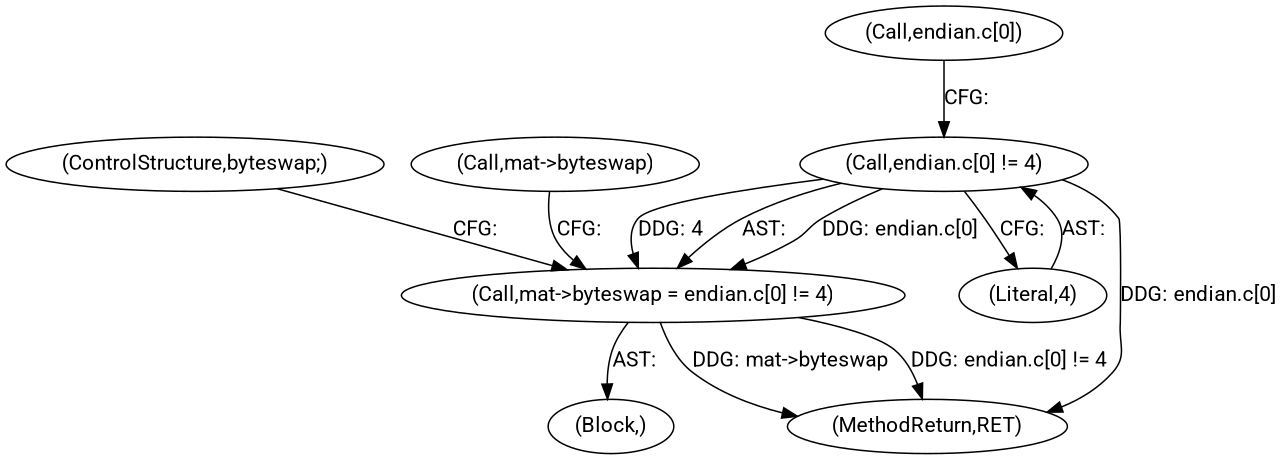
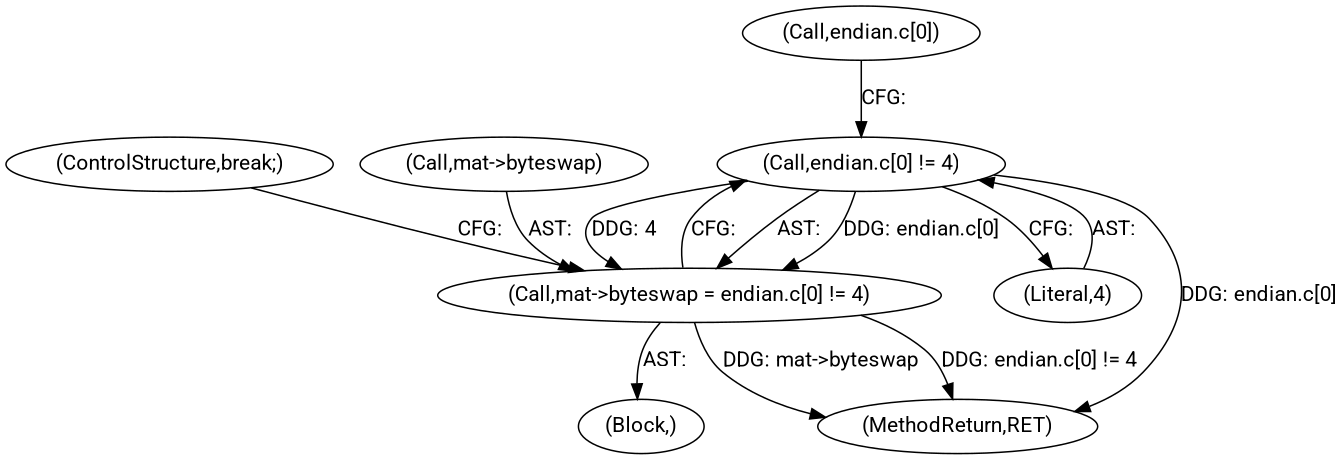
(195, 164) -> (170, 164)
none -> (691, 218)
(582, 230) -> (554, 230)
